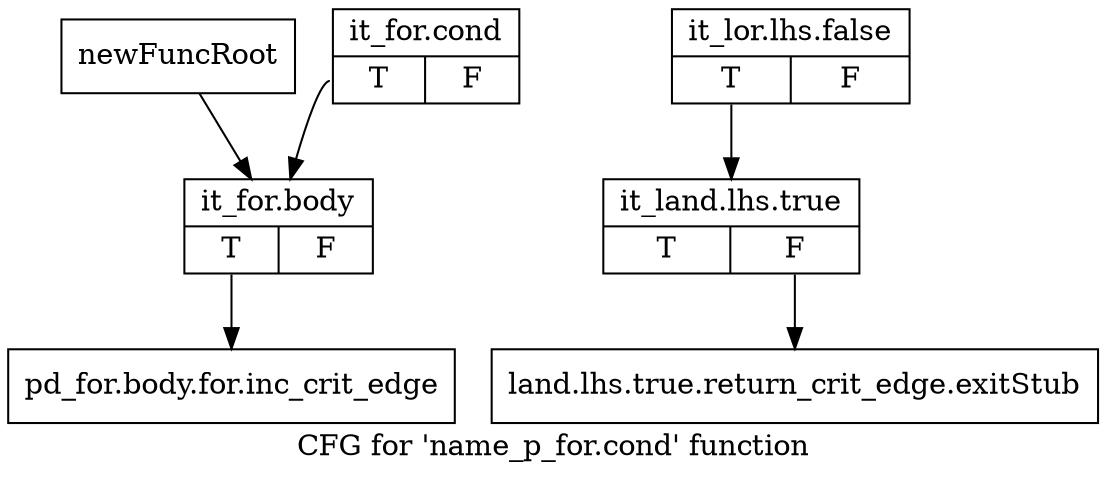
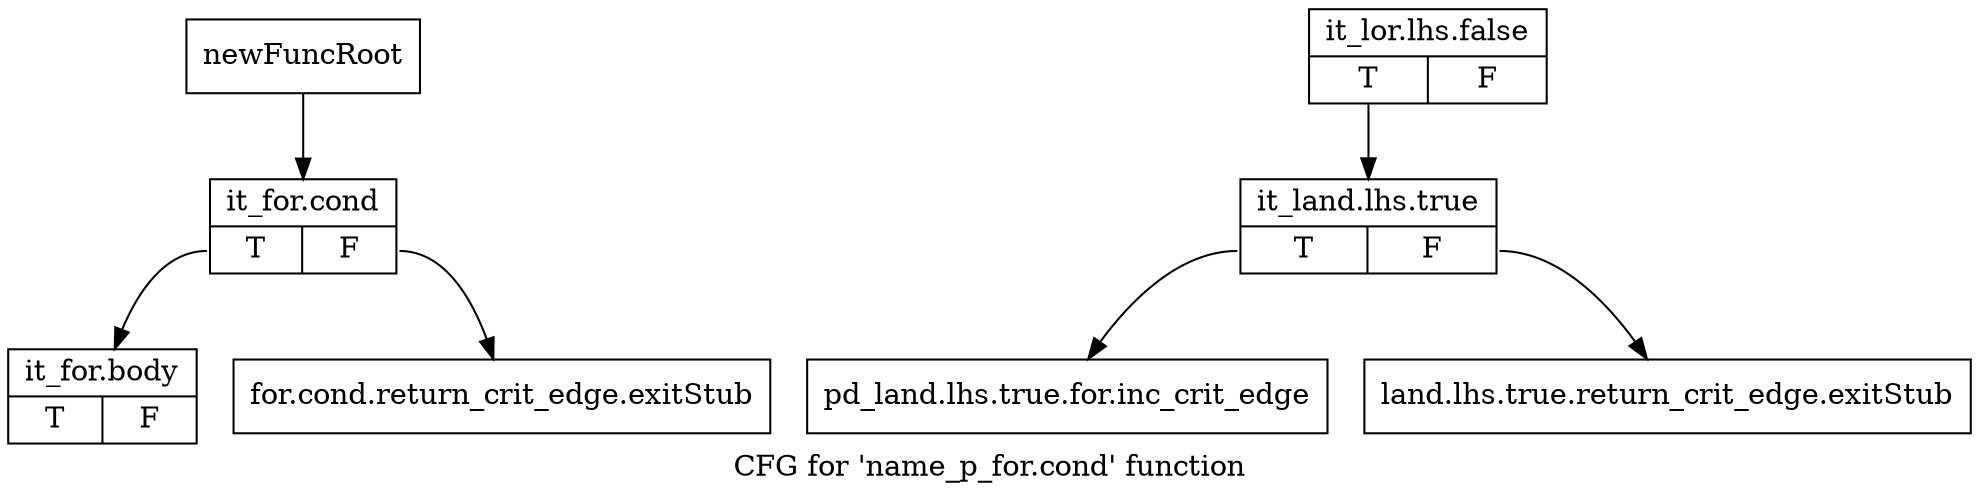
(220, 127) -> (303, 126)
(231, 386) -> none
none -> (502, 396)
none -> (1067, 396)
